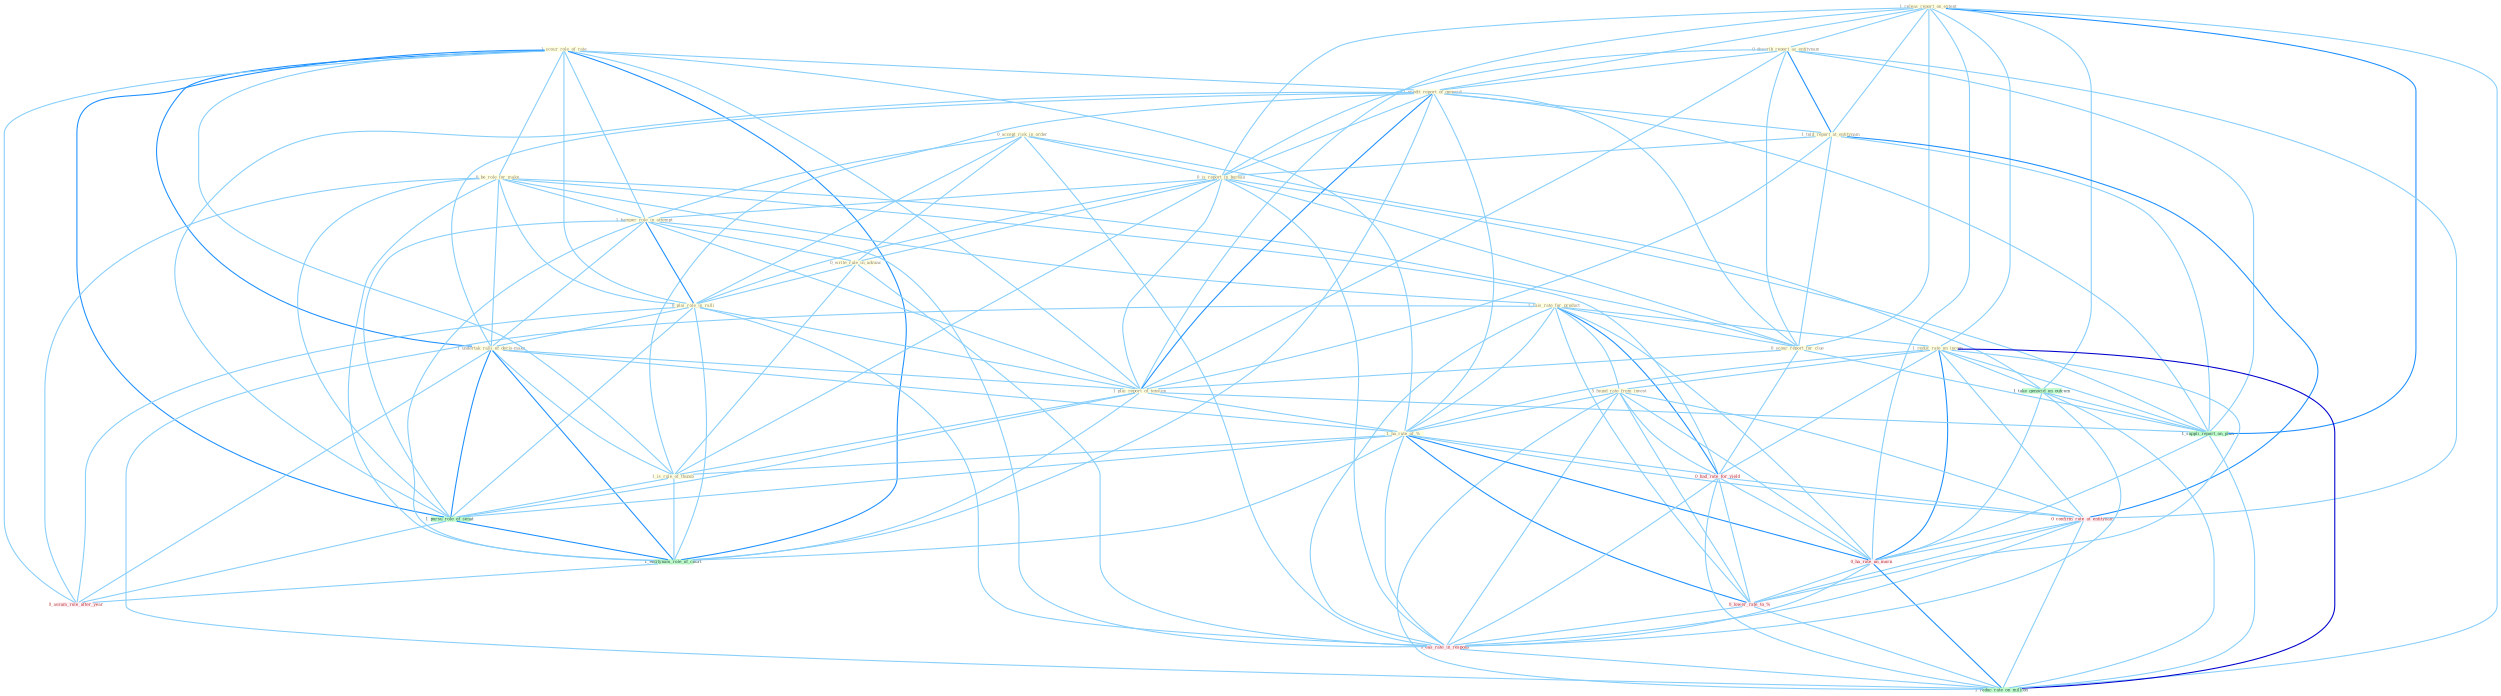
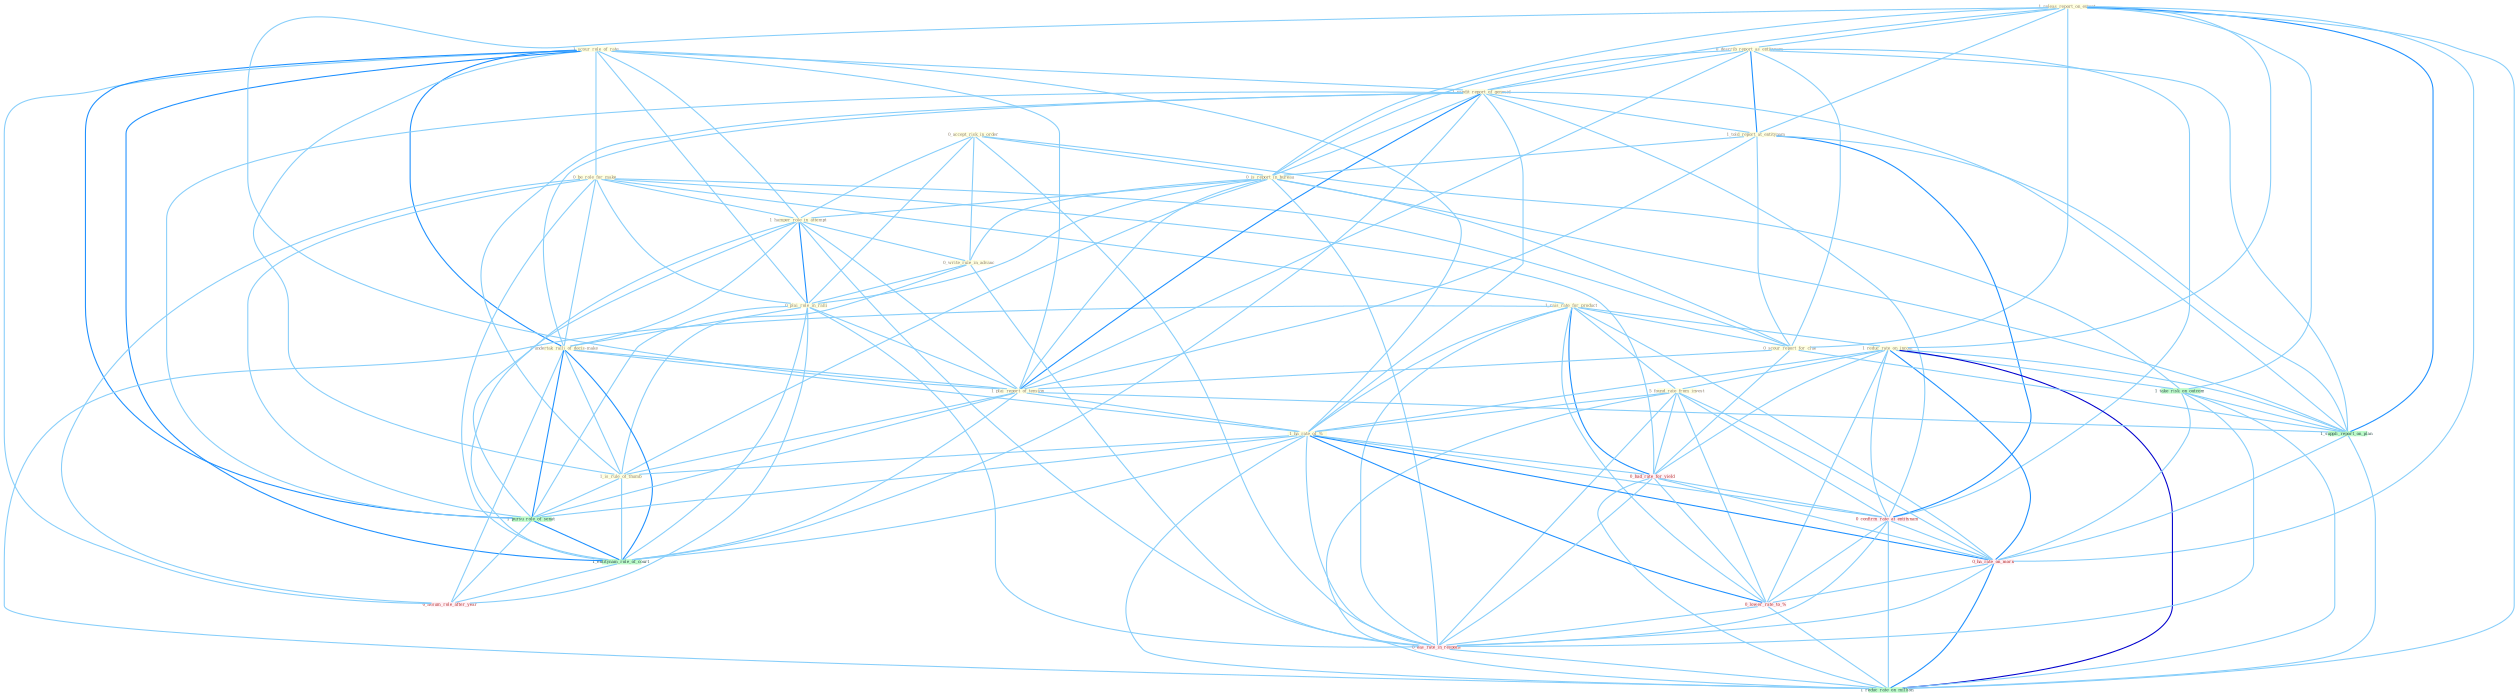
(1661, 167) -> (1814, 243)
(2042, 391) -> (2181, 391)
none -> (1303, 670)
